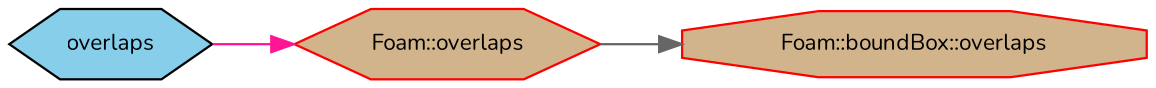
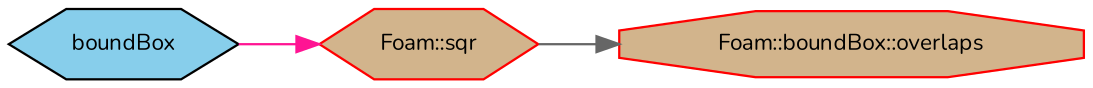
(111, 44) -> (124, 44)
(447, 44) -> (429, 44)
